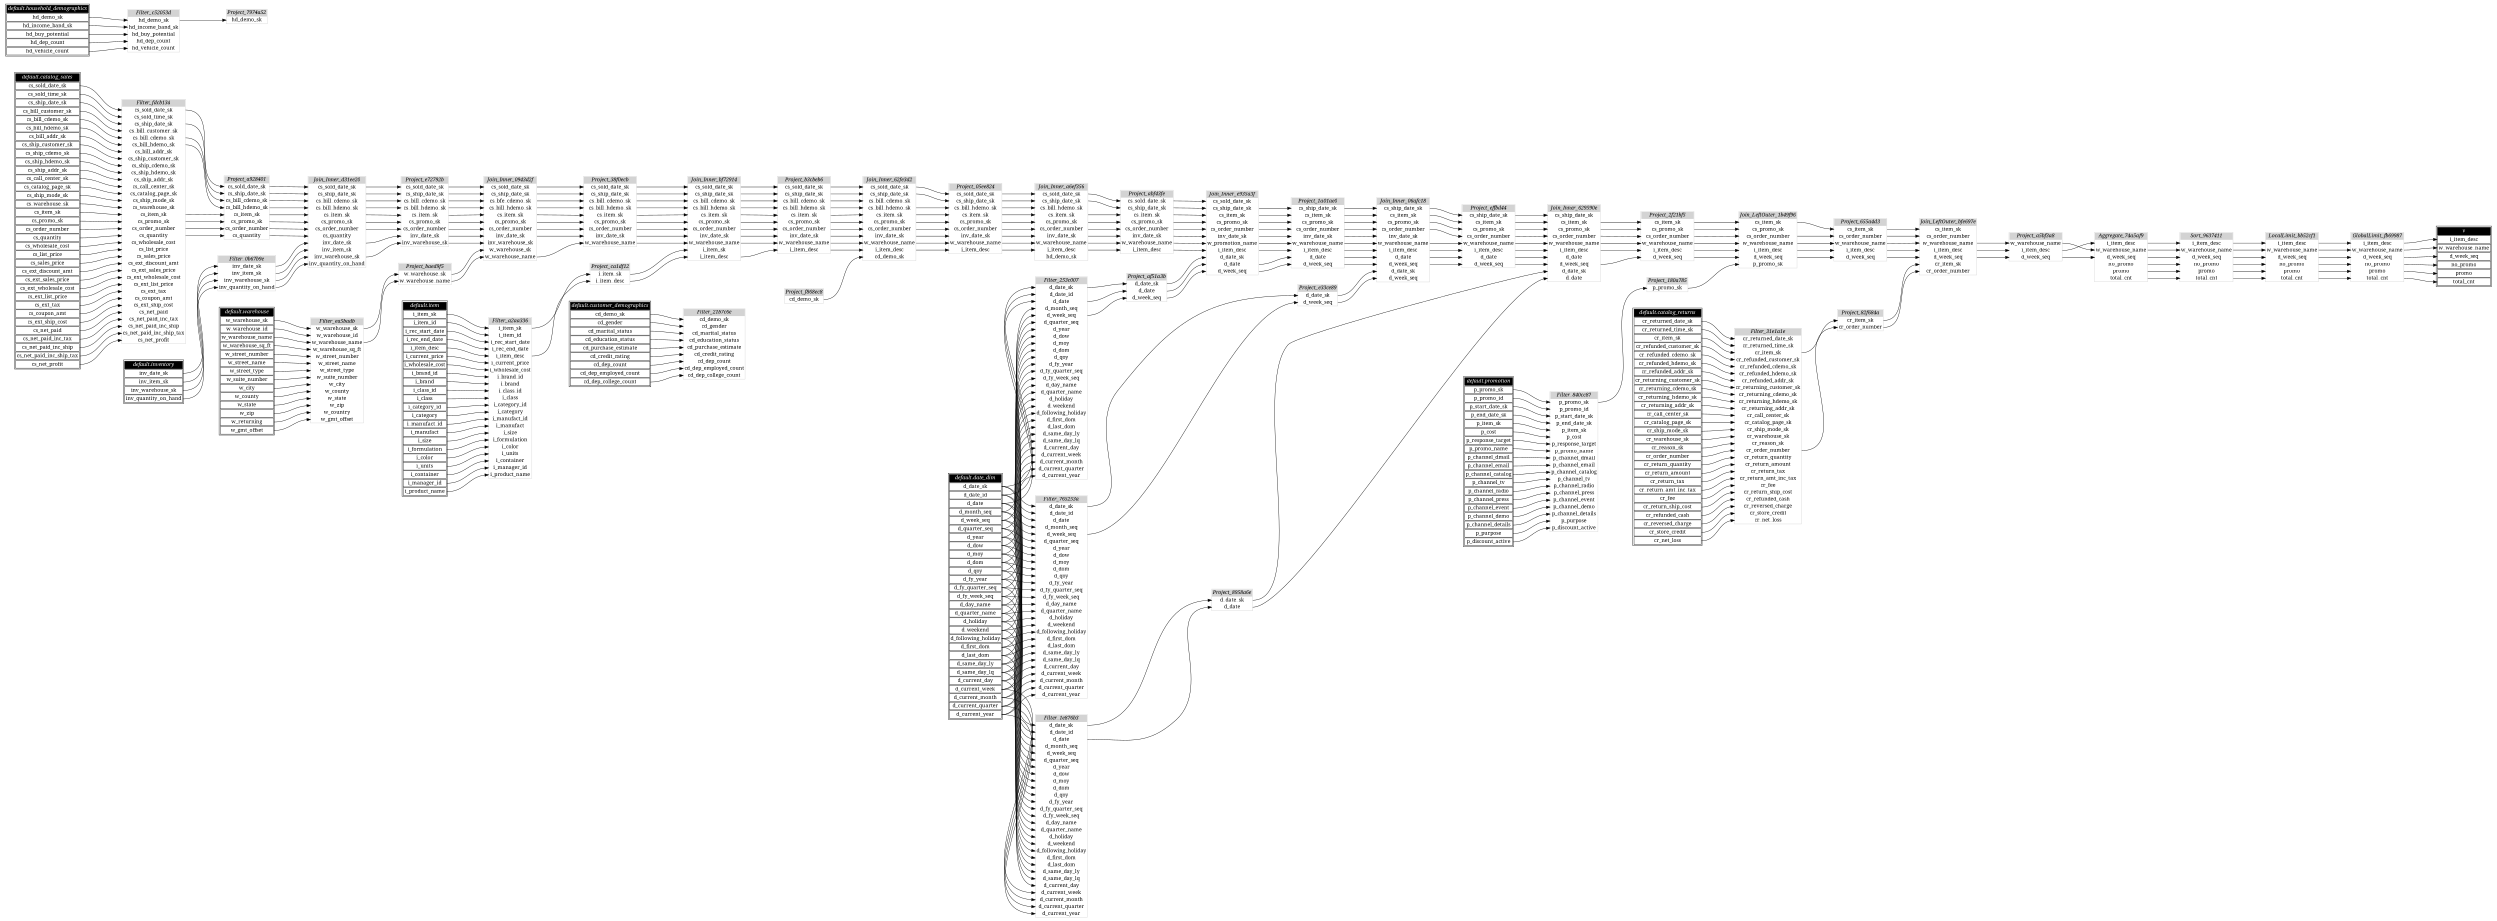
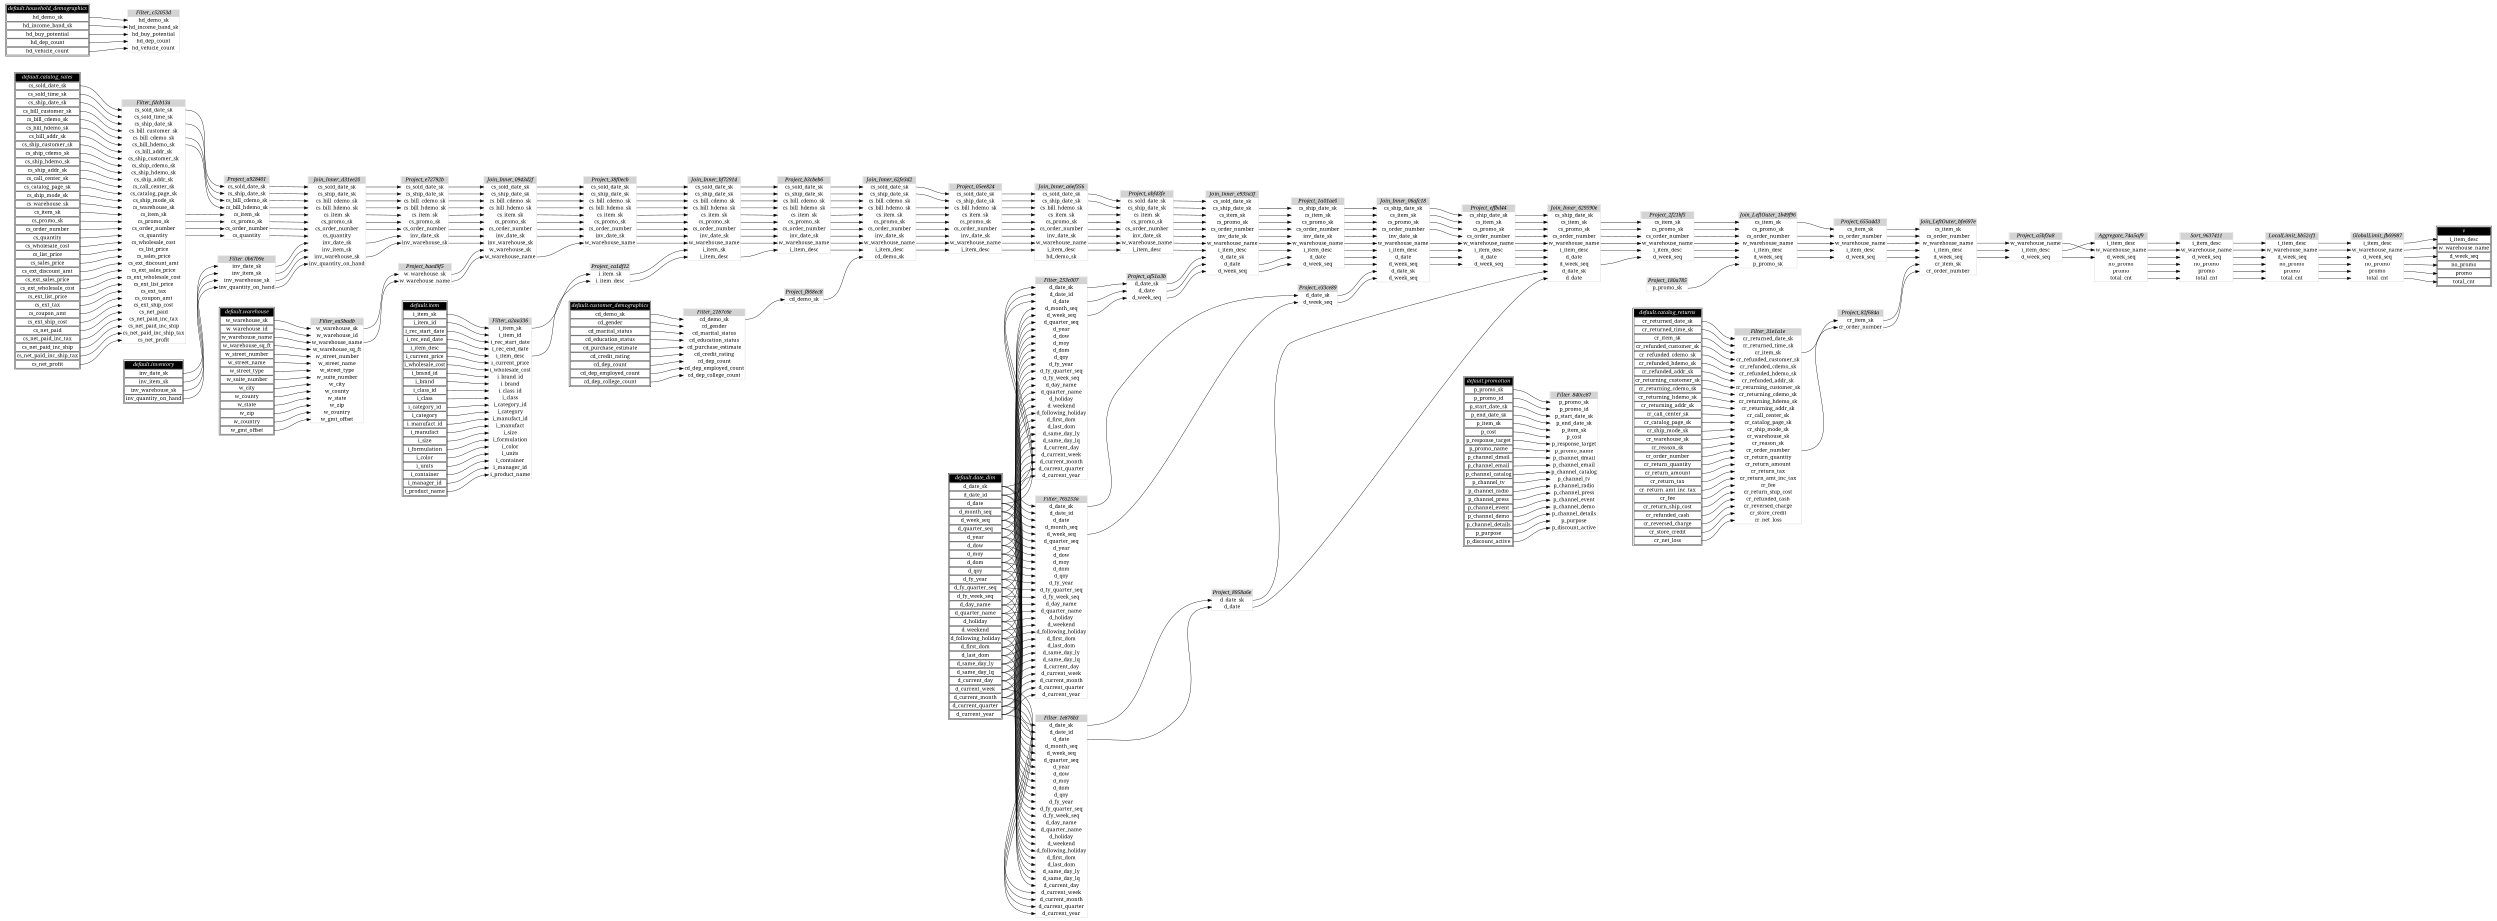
(247, 16) -> none
(510, 201) -> (510, 201)
(1232, 243) -> (1232, 243)
none -> (764, 311)
(1623, 347) -> none
(247, 422) -> (247, 422)
